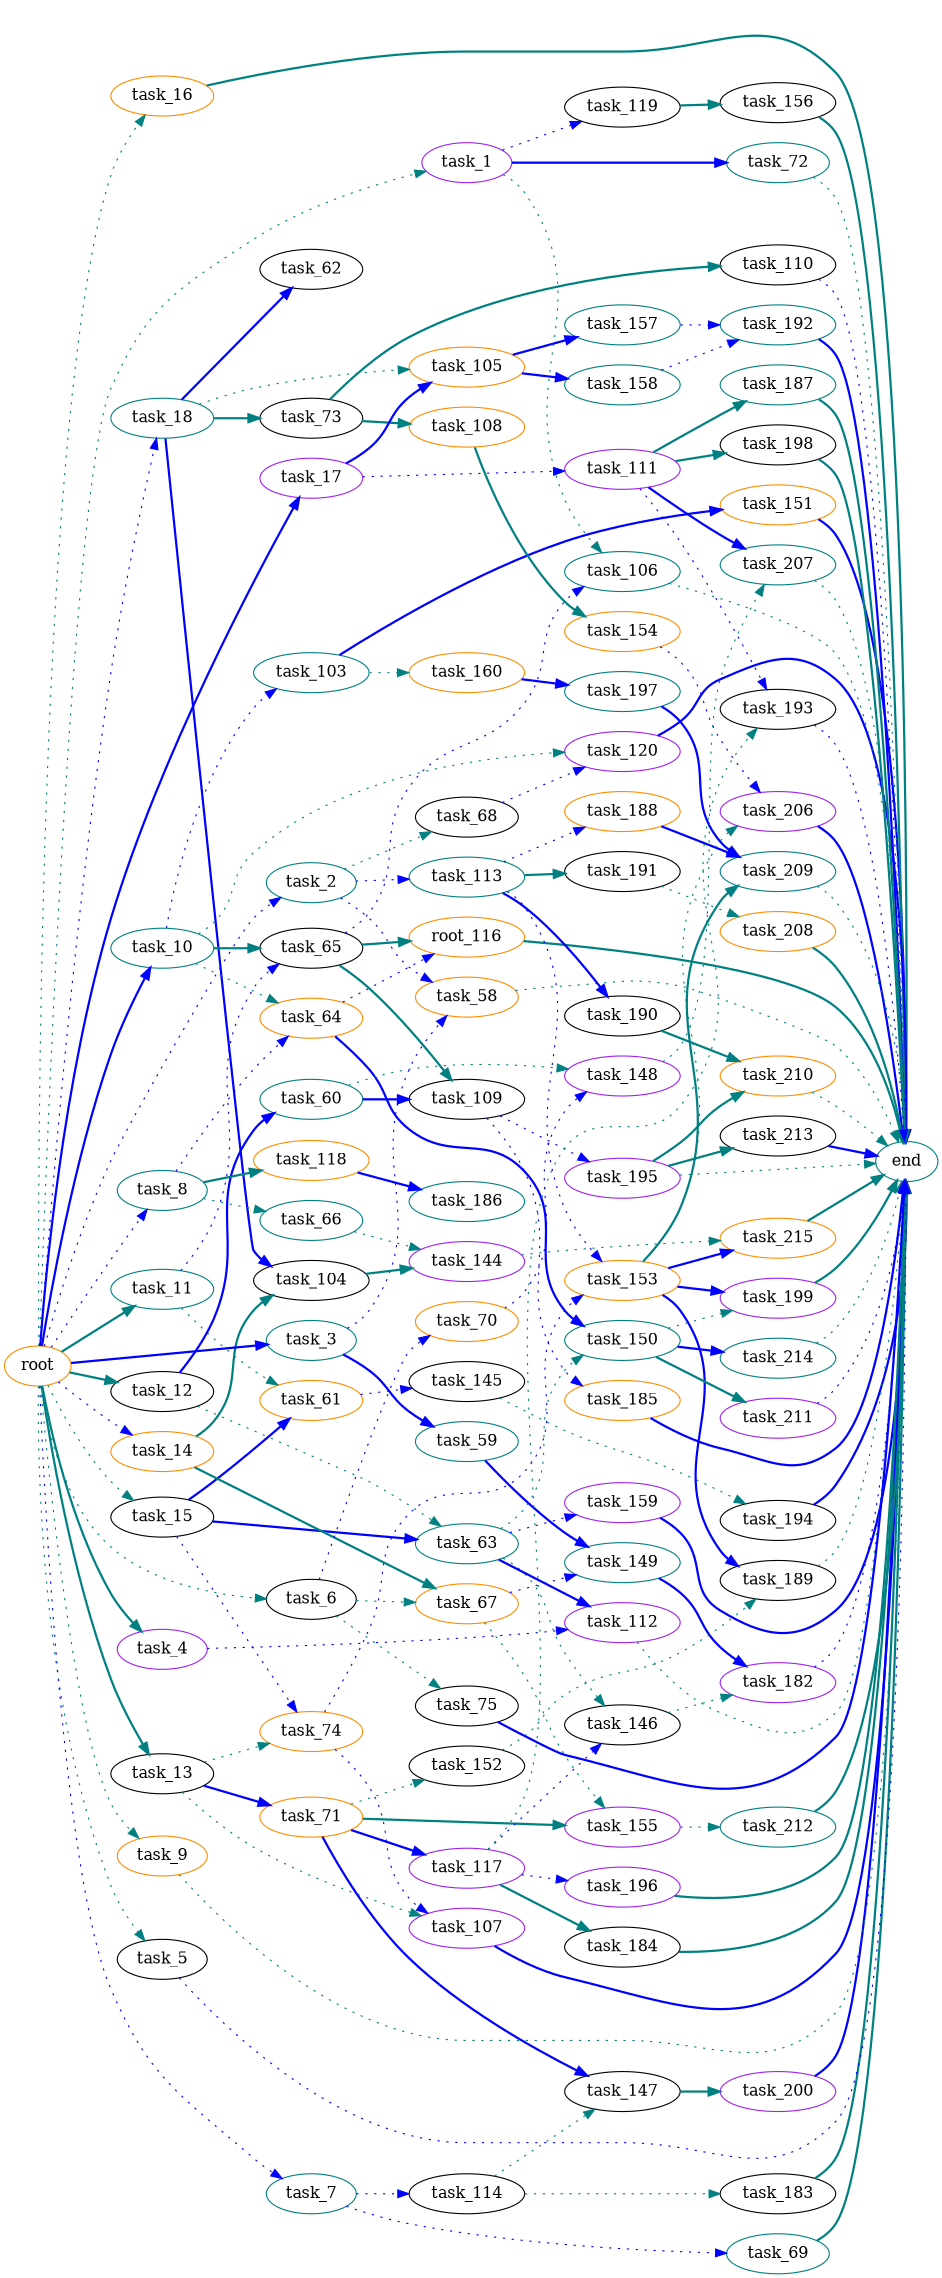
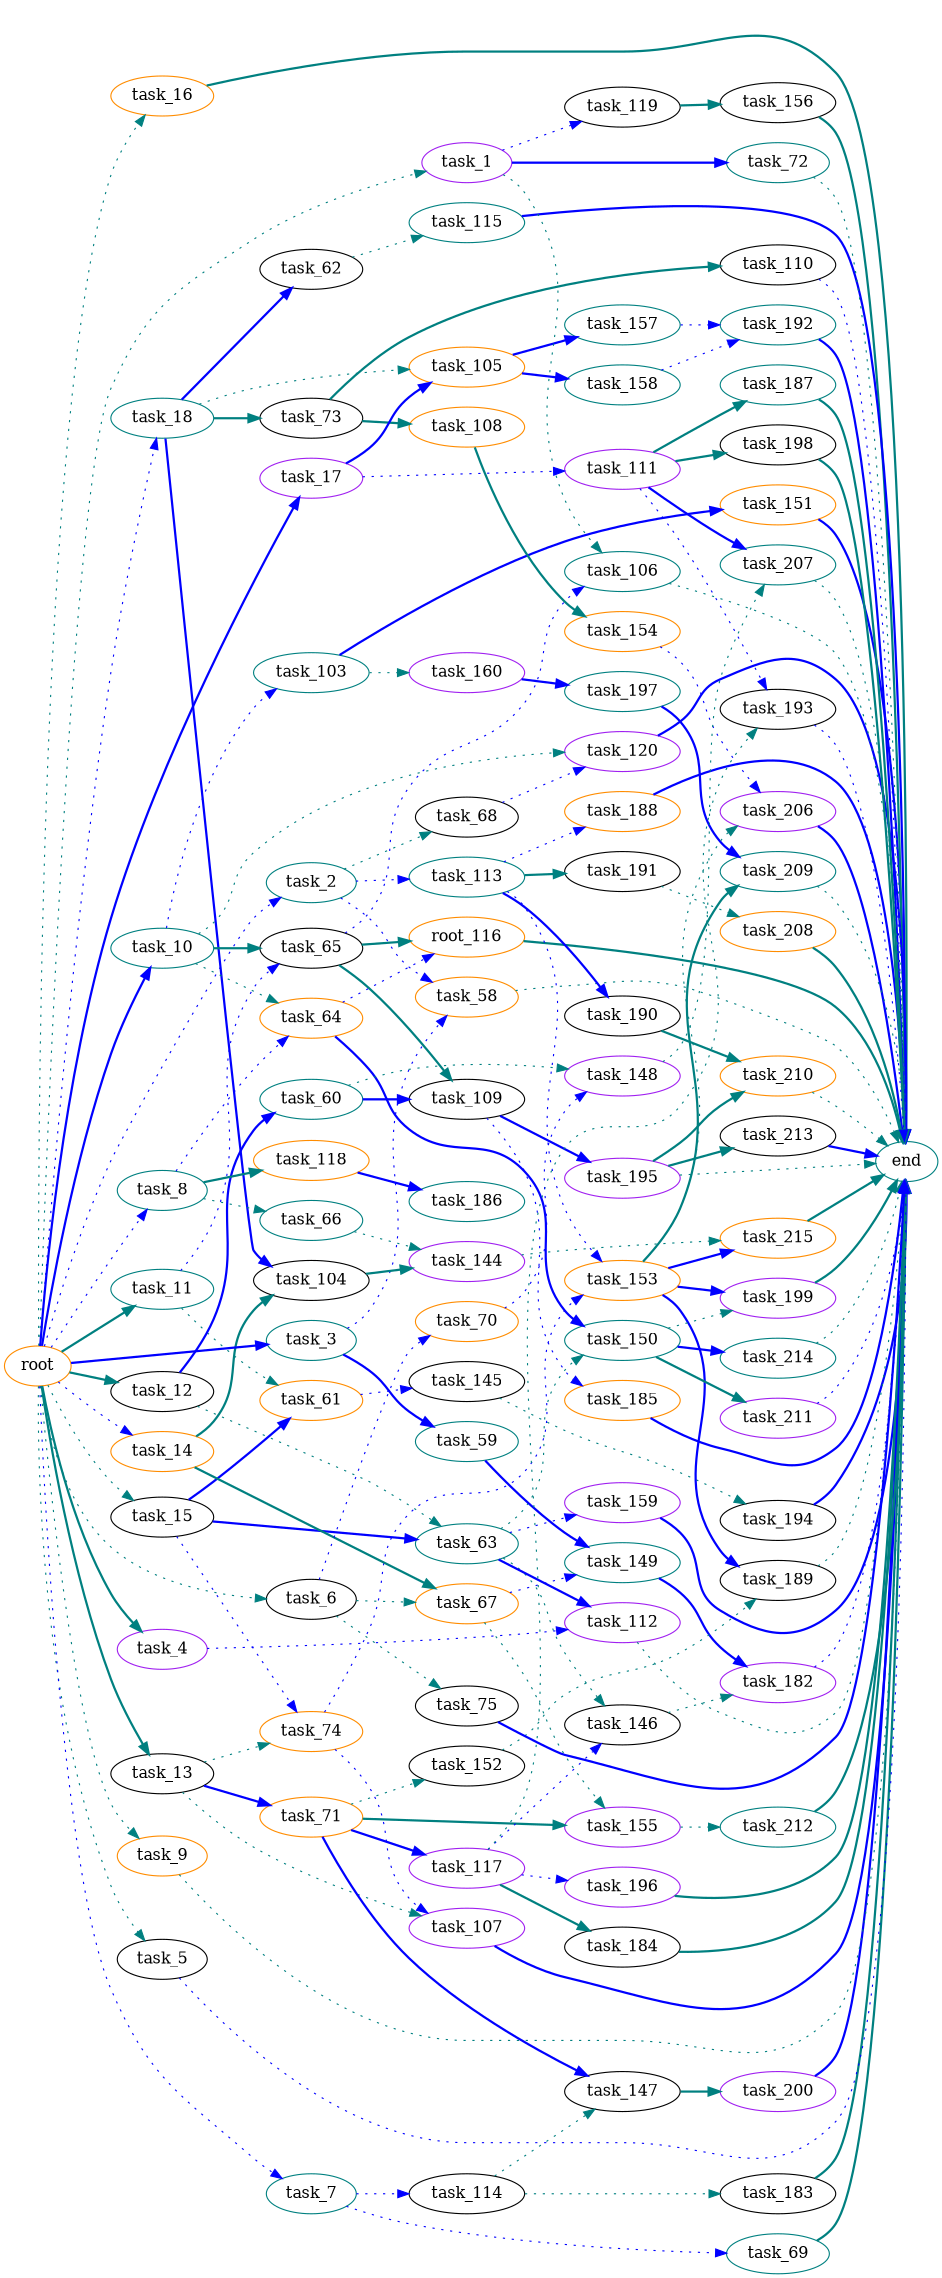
none -> (467, 223)
(467, 673) -> (467, 673)
(695, 839) -> (845, 793)
(540, 1136) -> (540, 1136)
